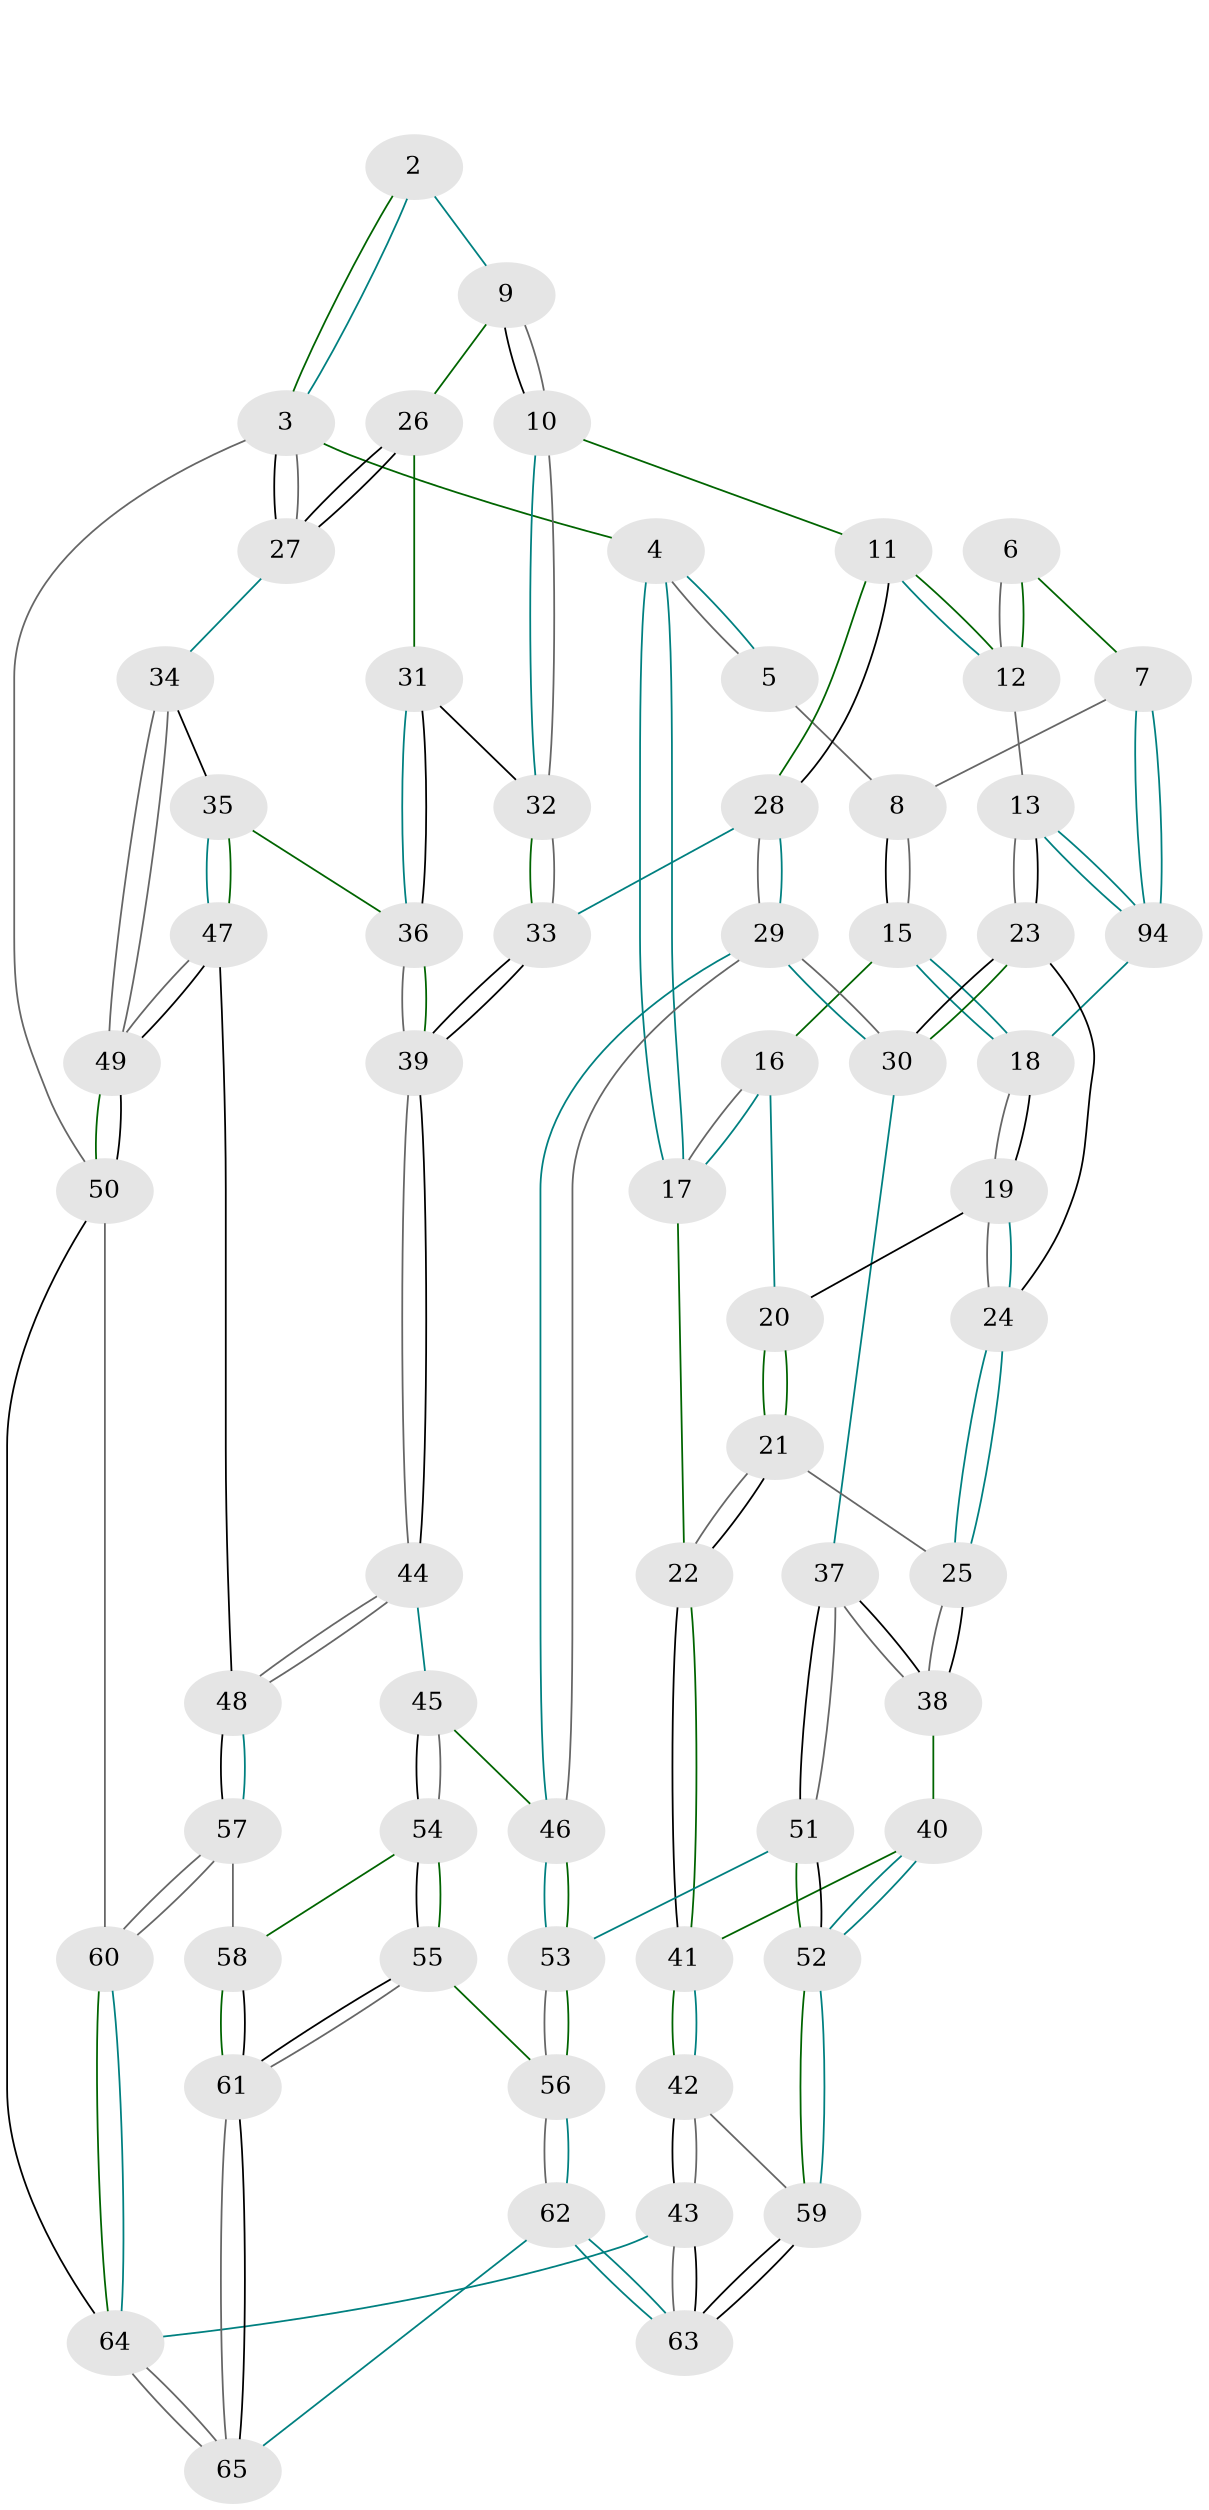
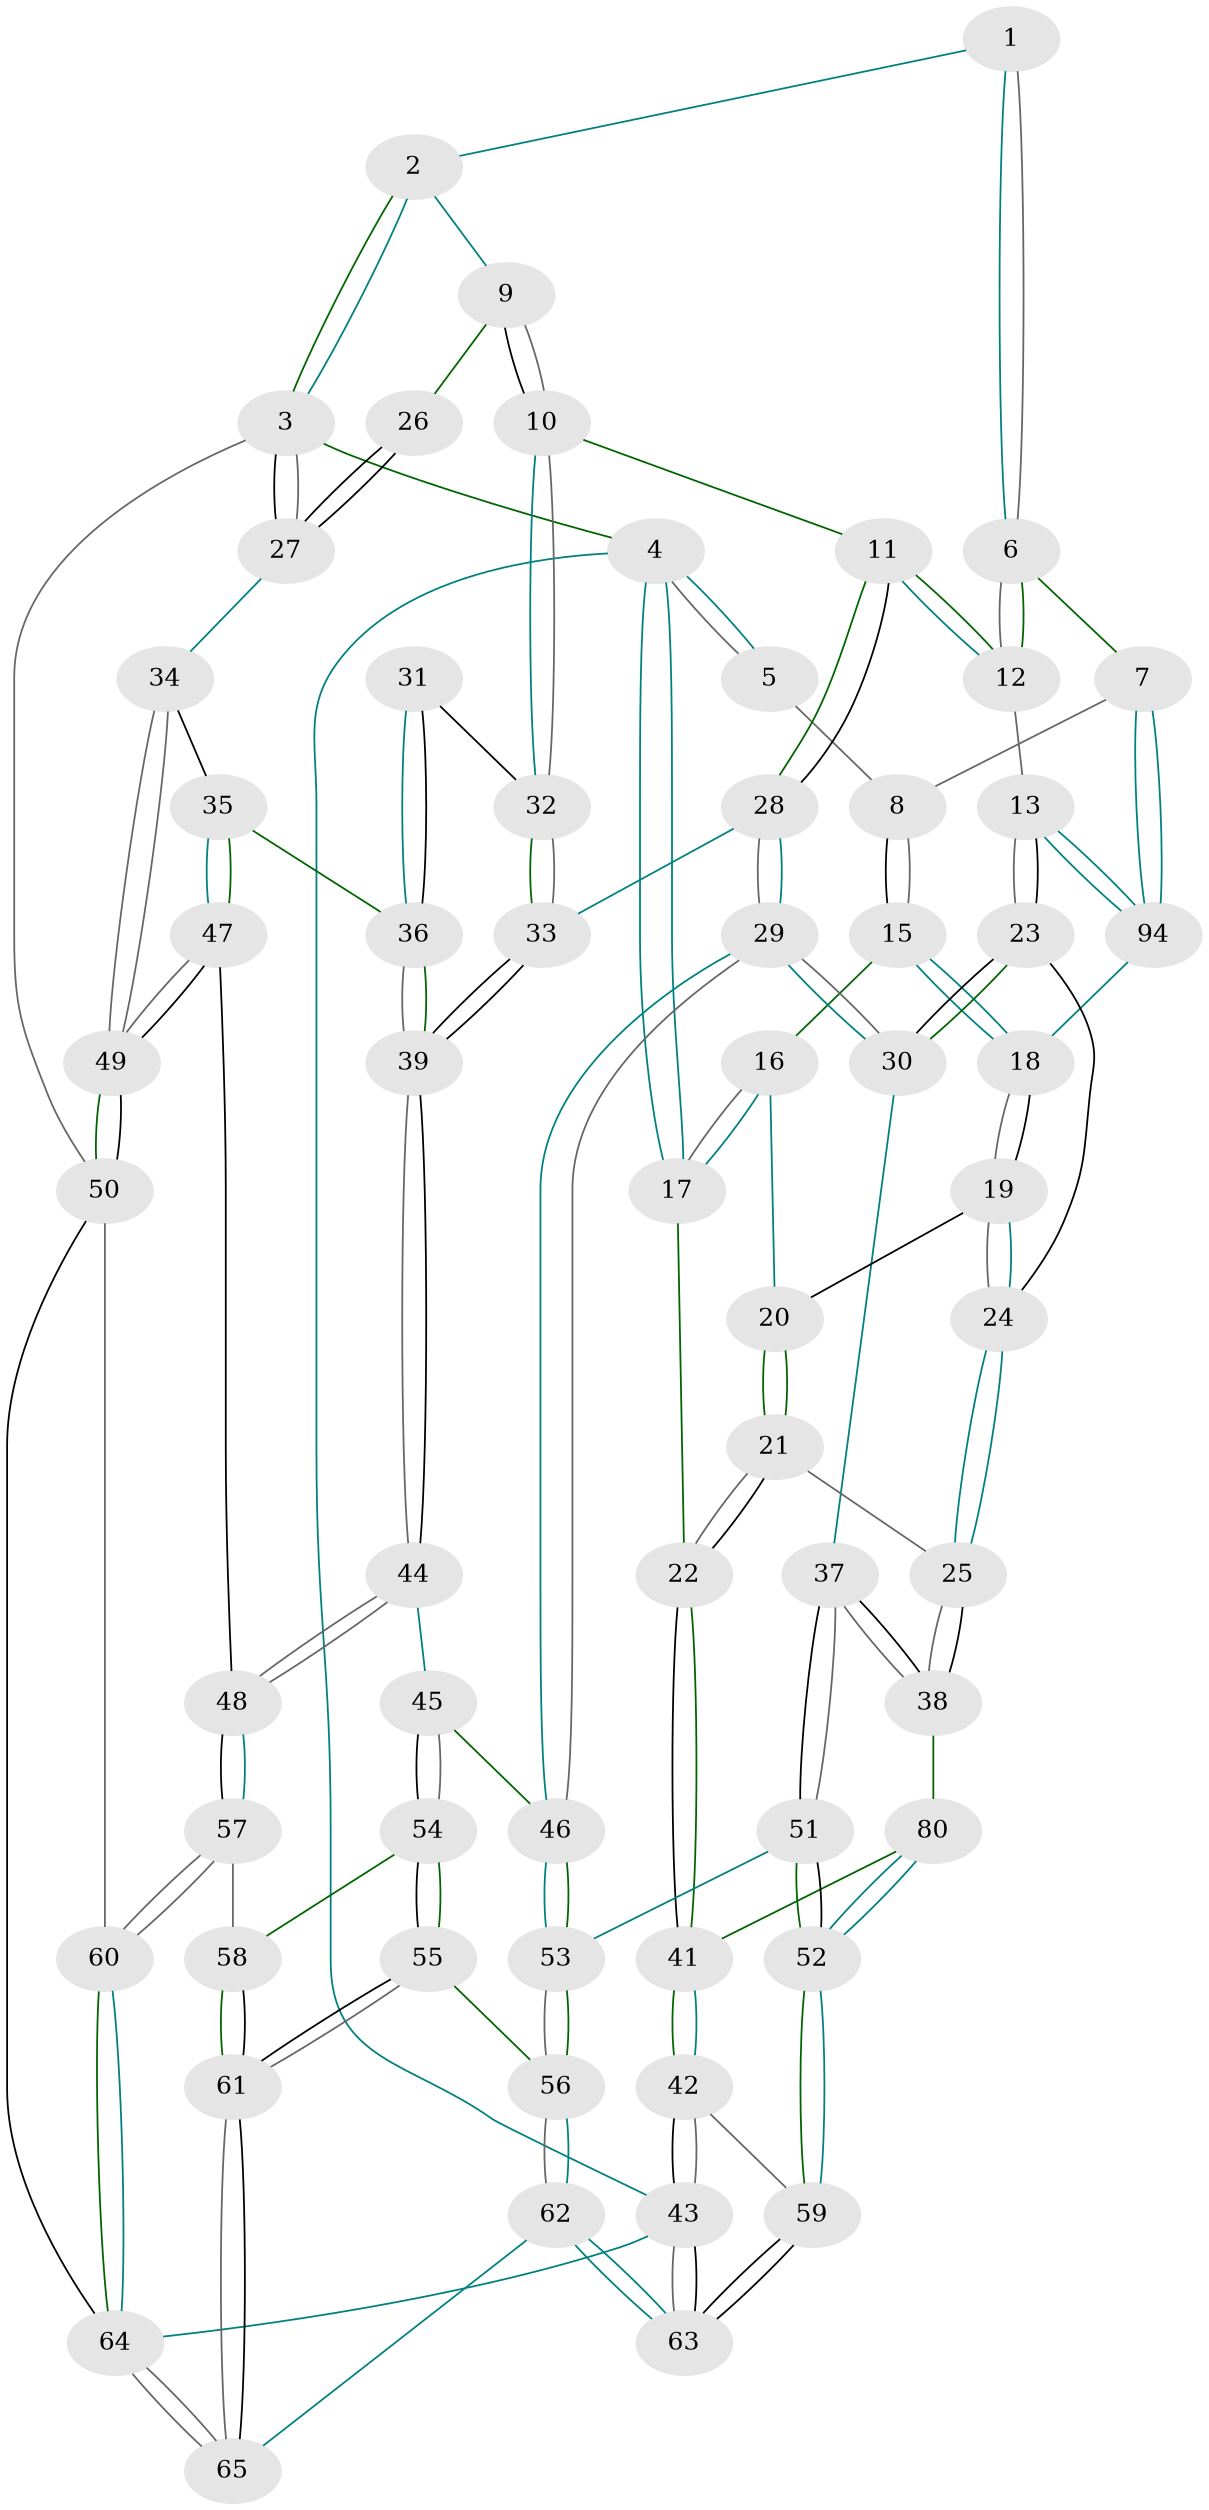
none -> (1012, 39)
(414, 551) -> none
none -> (316, 1365)
(933, 1831) -> (933, 1831)
